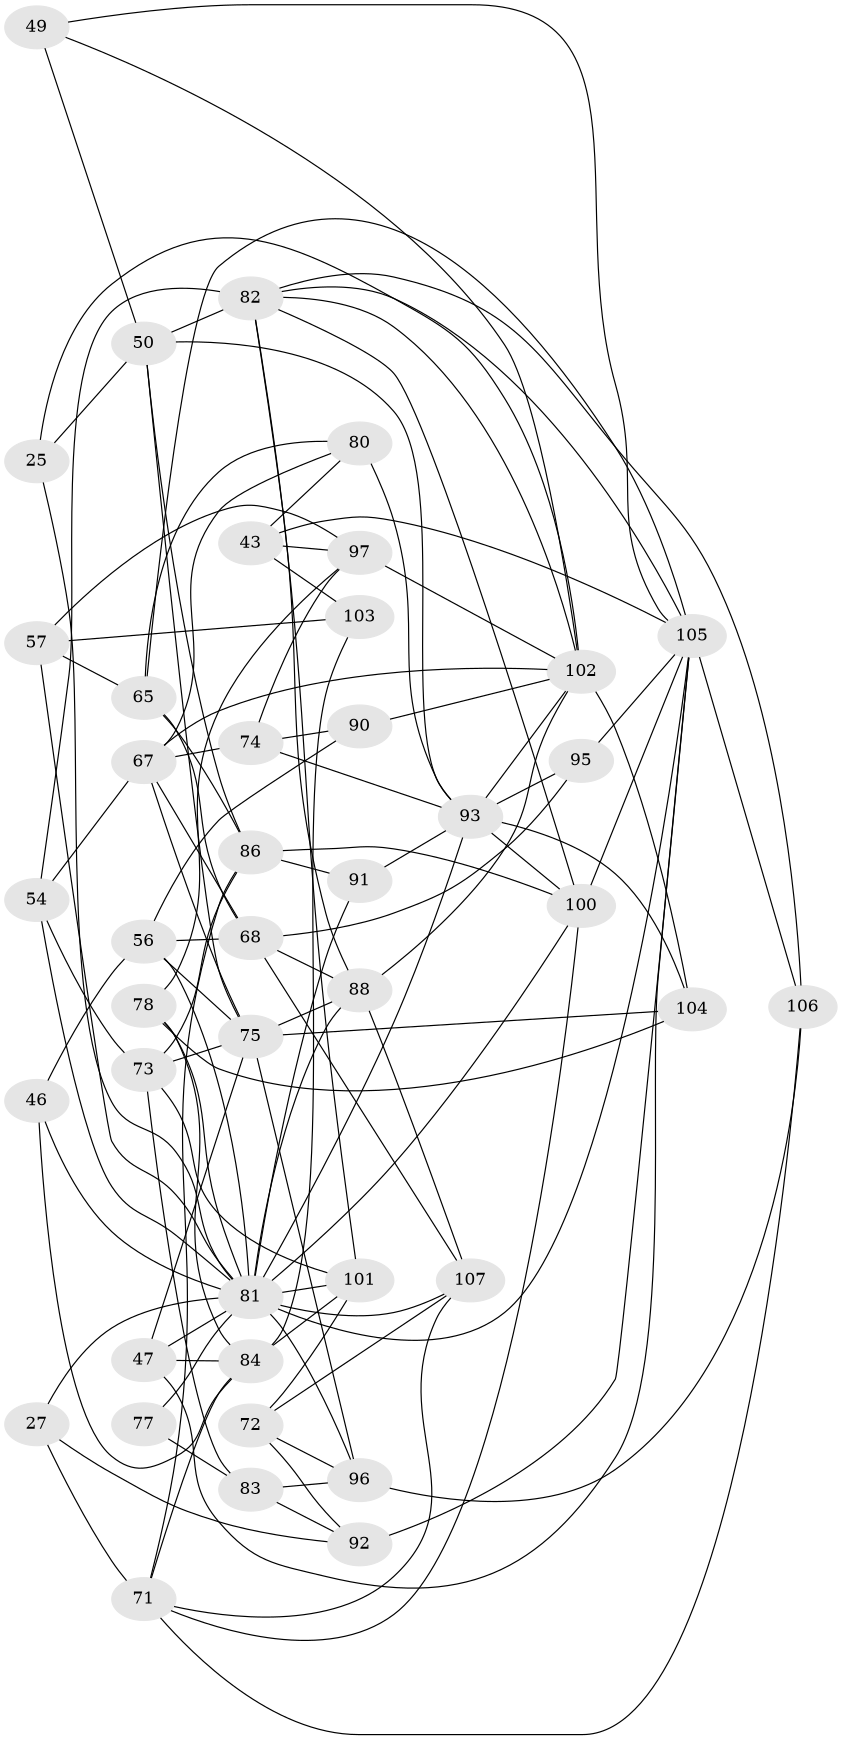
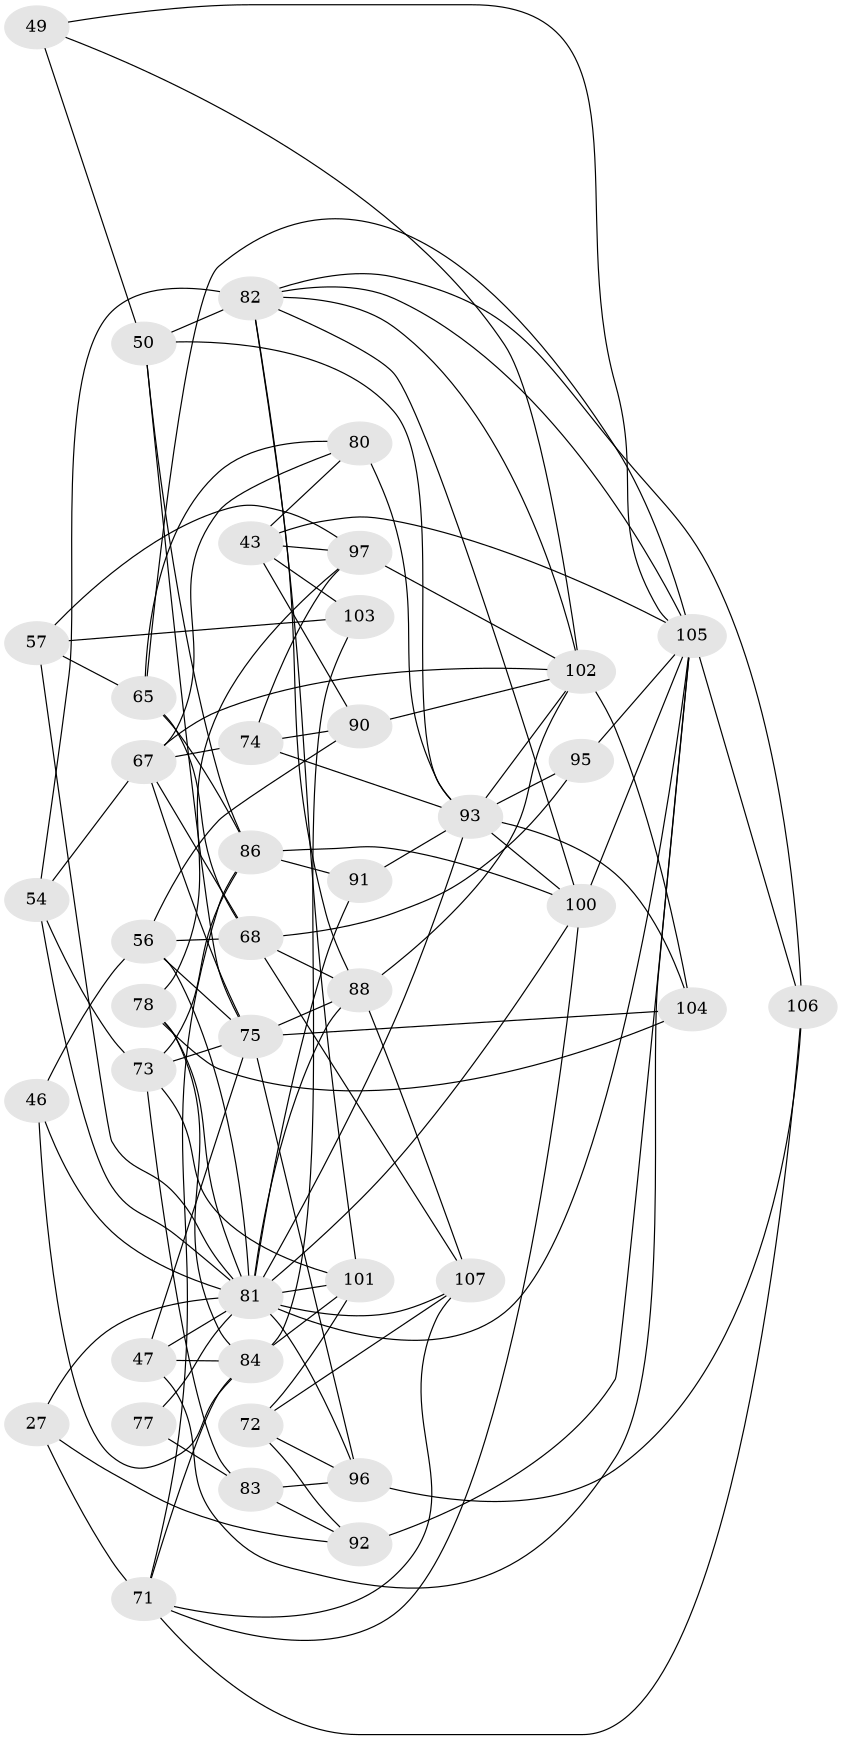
(37, 461) -> none
none -> (305, 635)
